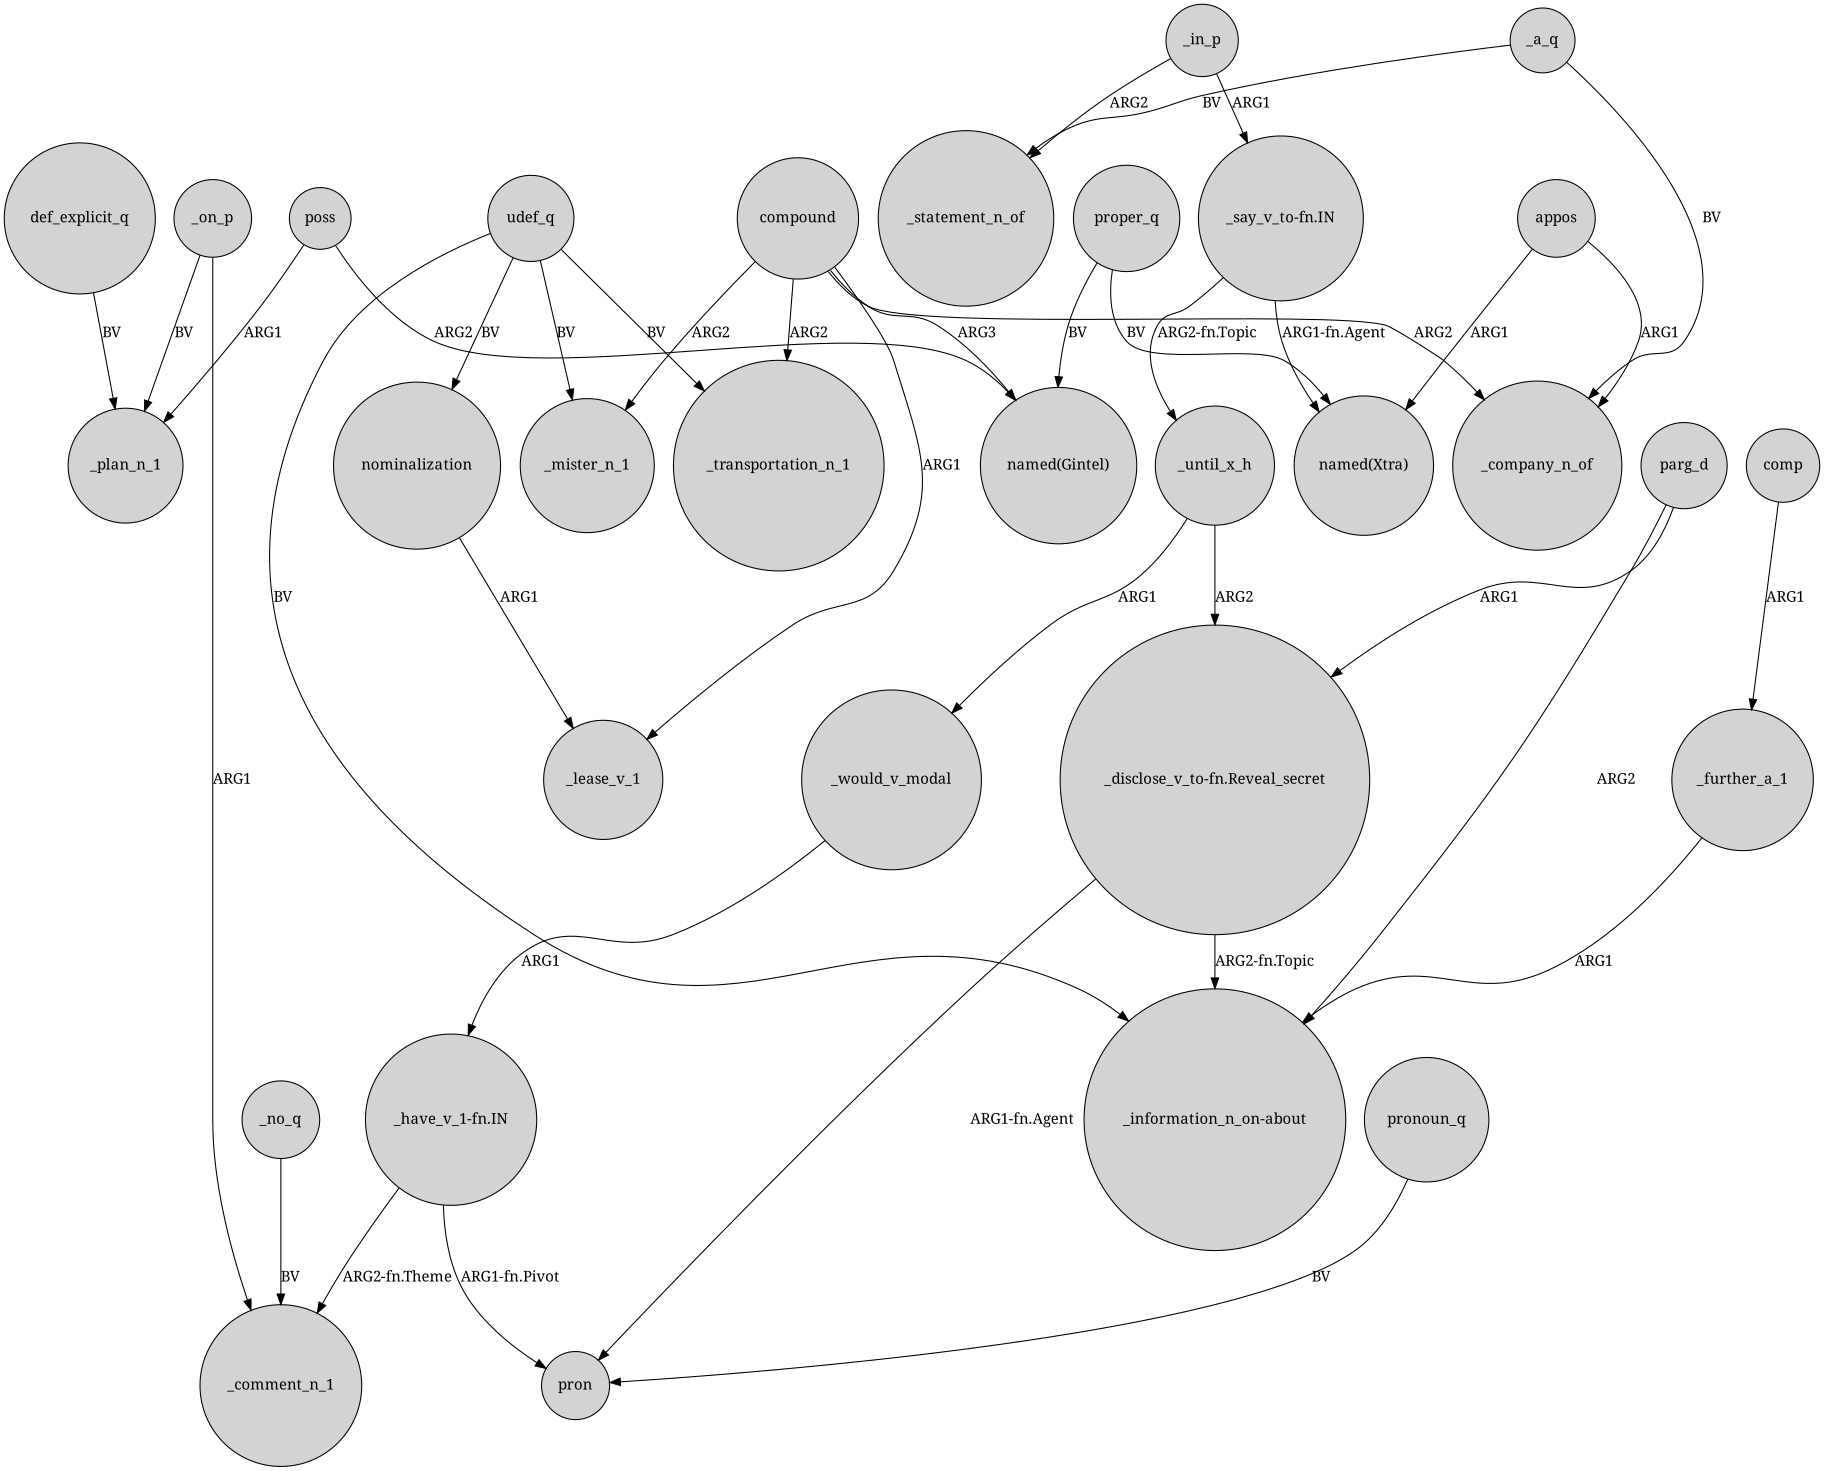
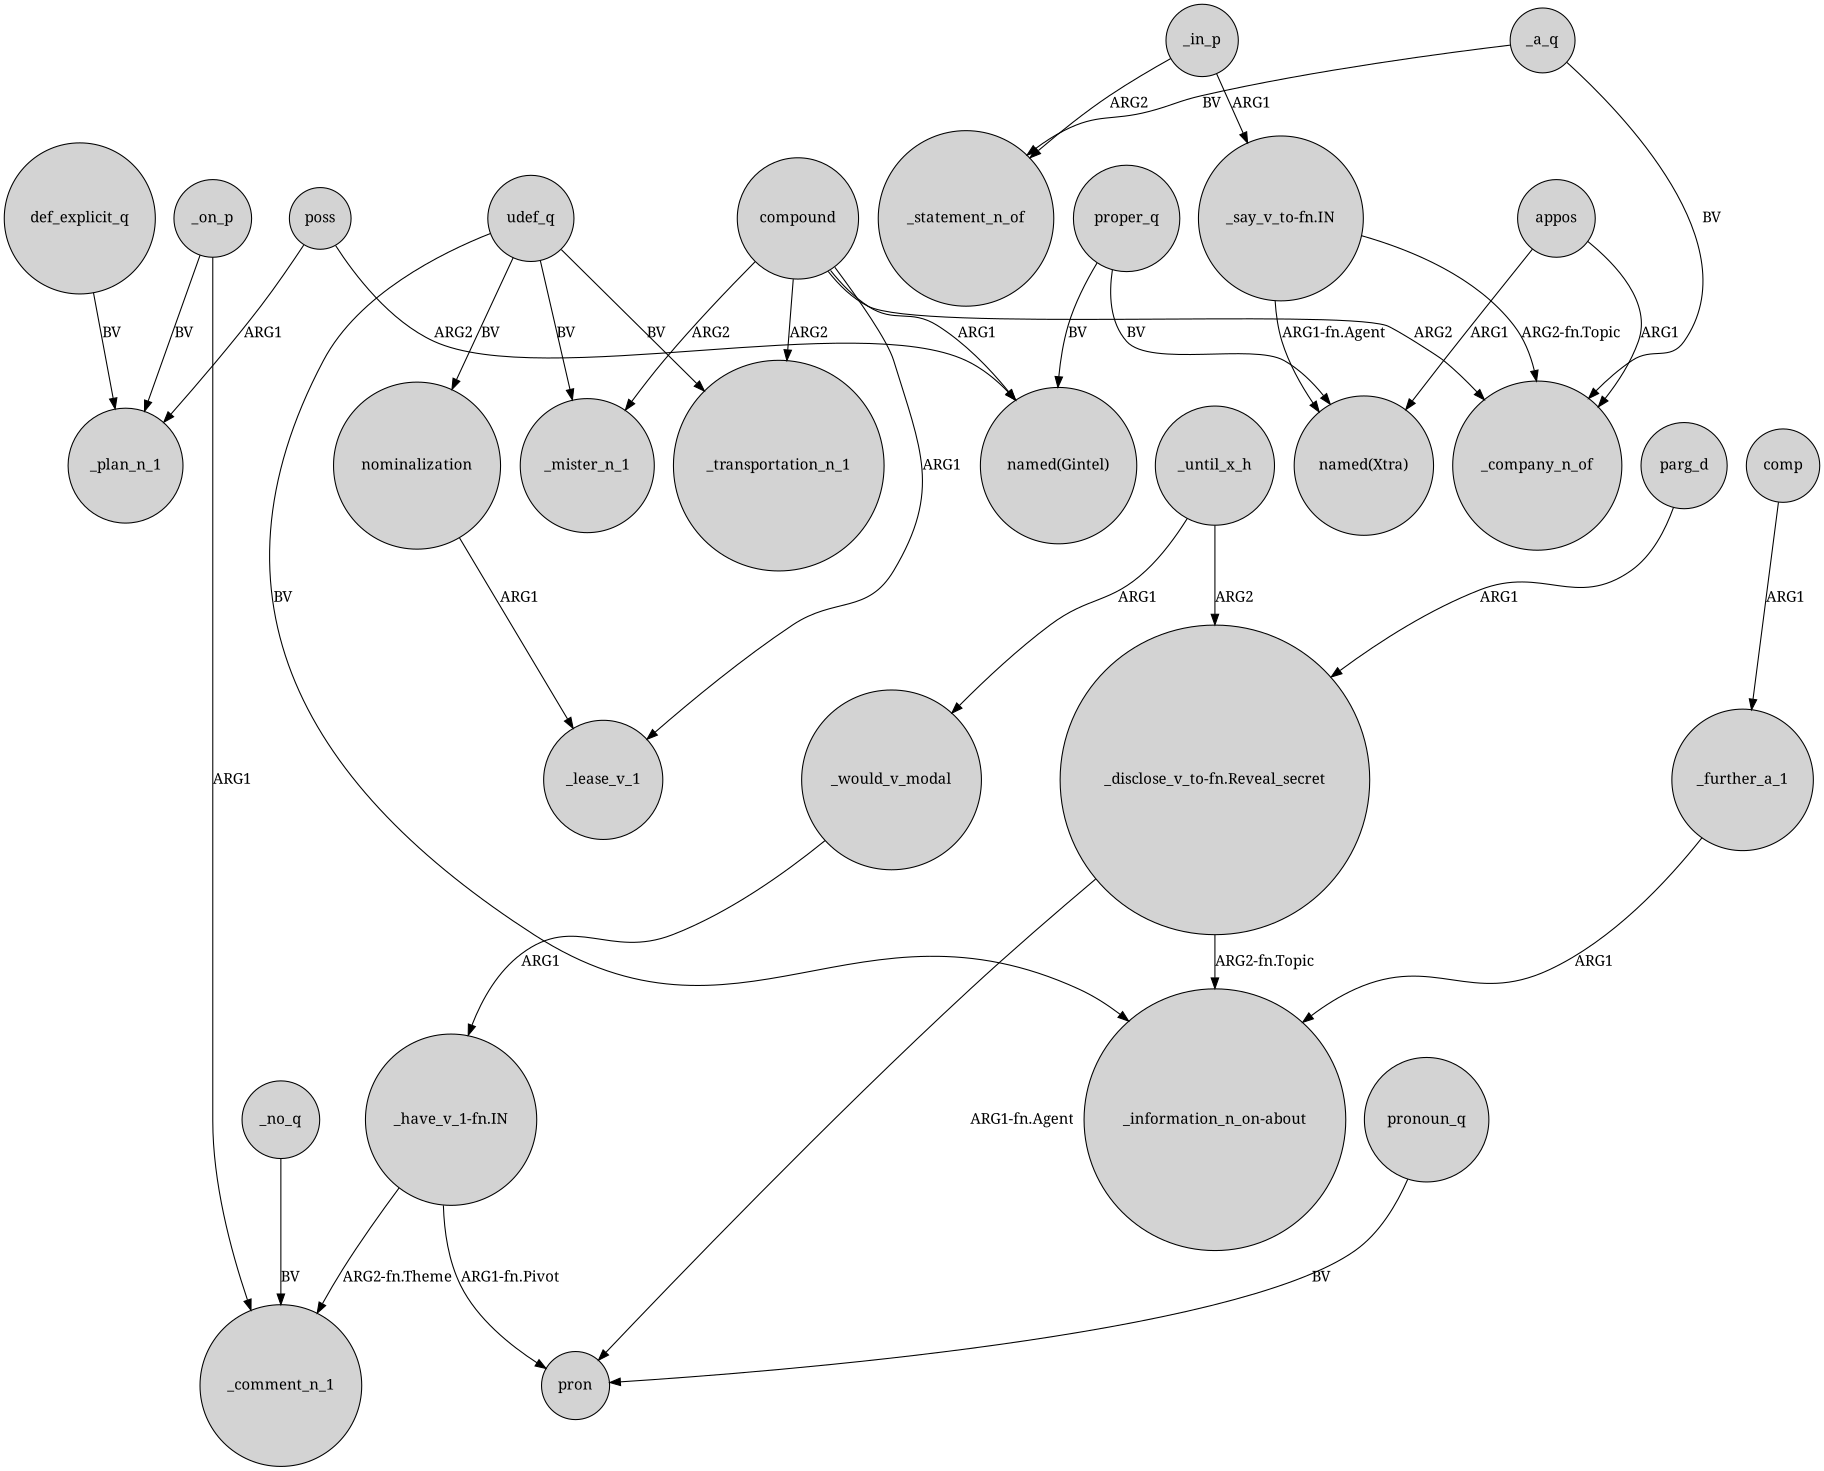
(1156, 329) -> (1466, 282)
(977, 333) -> (977, 333)
(1504, 771) -> none
